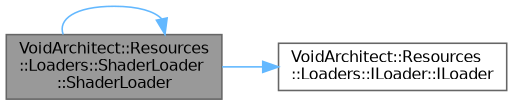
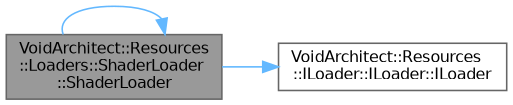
(393, 67) -> (393, 67)
